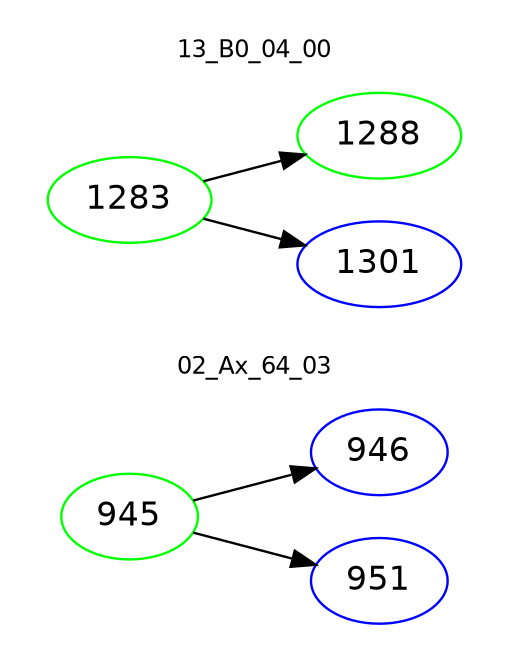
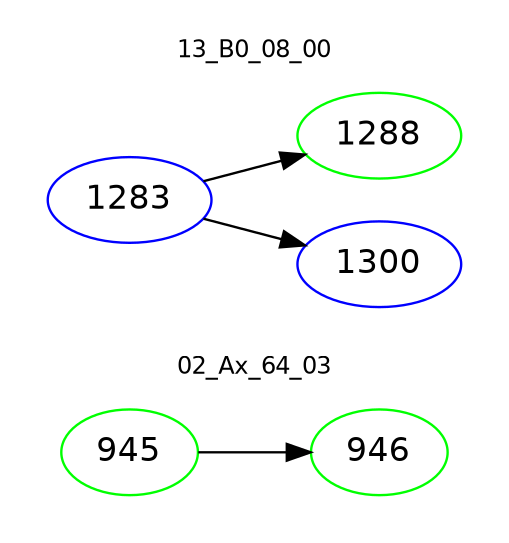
(254, 51) -> (254, 51)
(130, 200) -> (130, 200)
(379, 264) -> (379, 264)
(379, 452) -> (379, 452)
(379, 581) -> none
